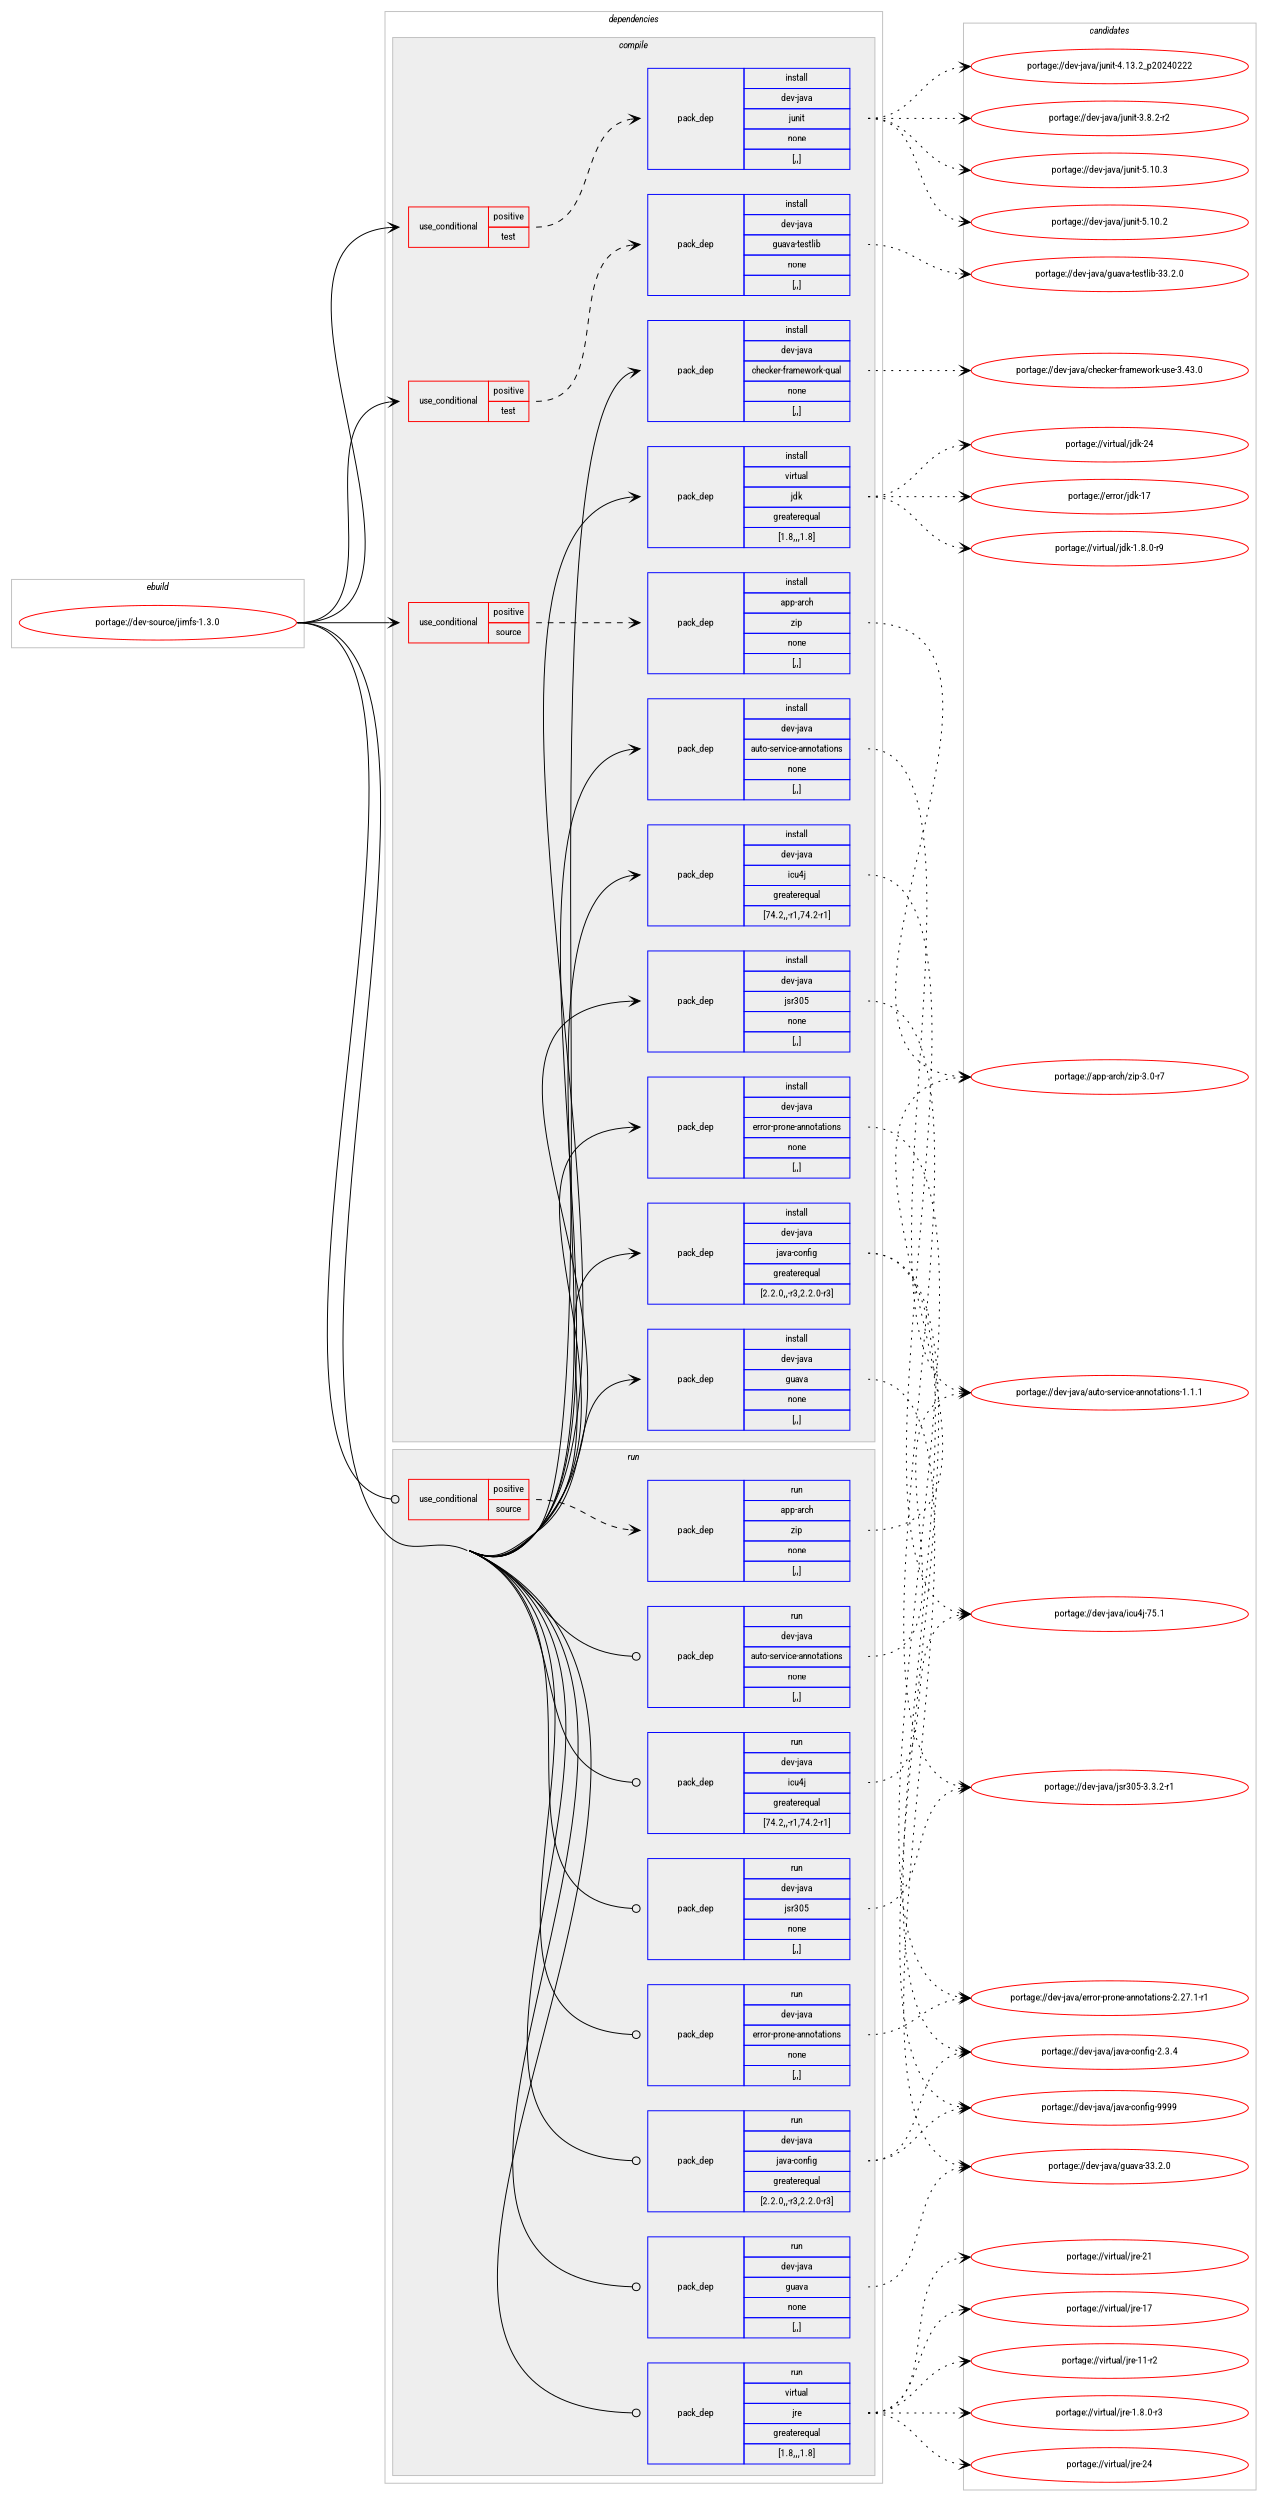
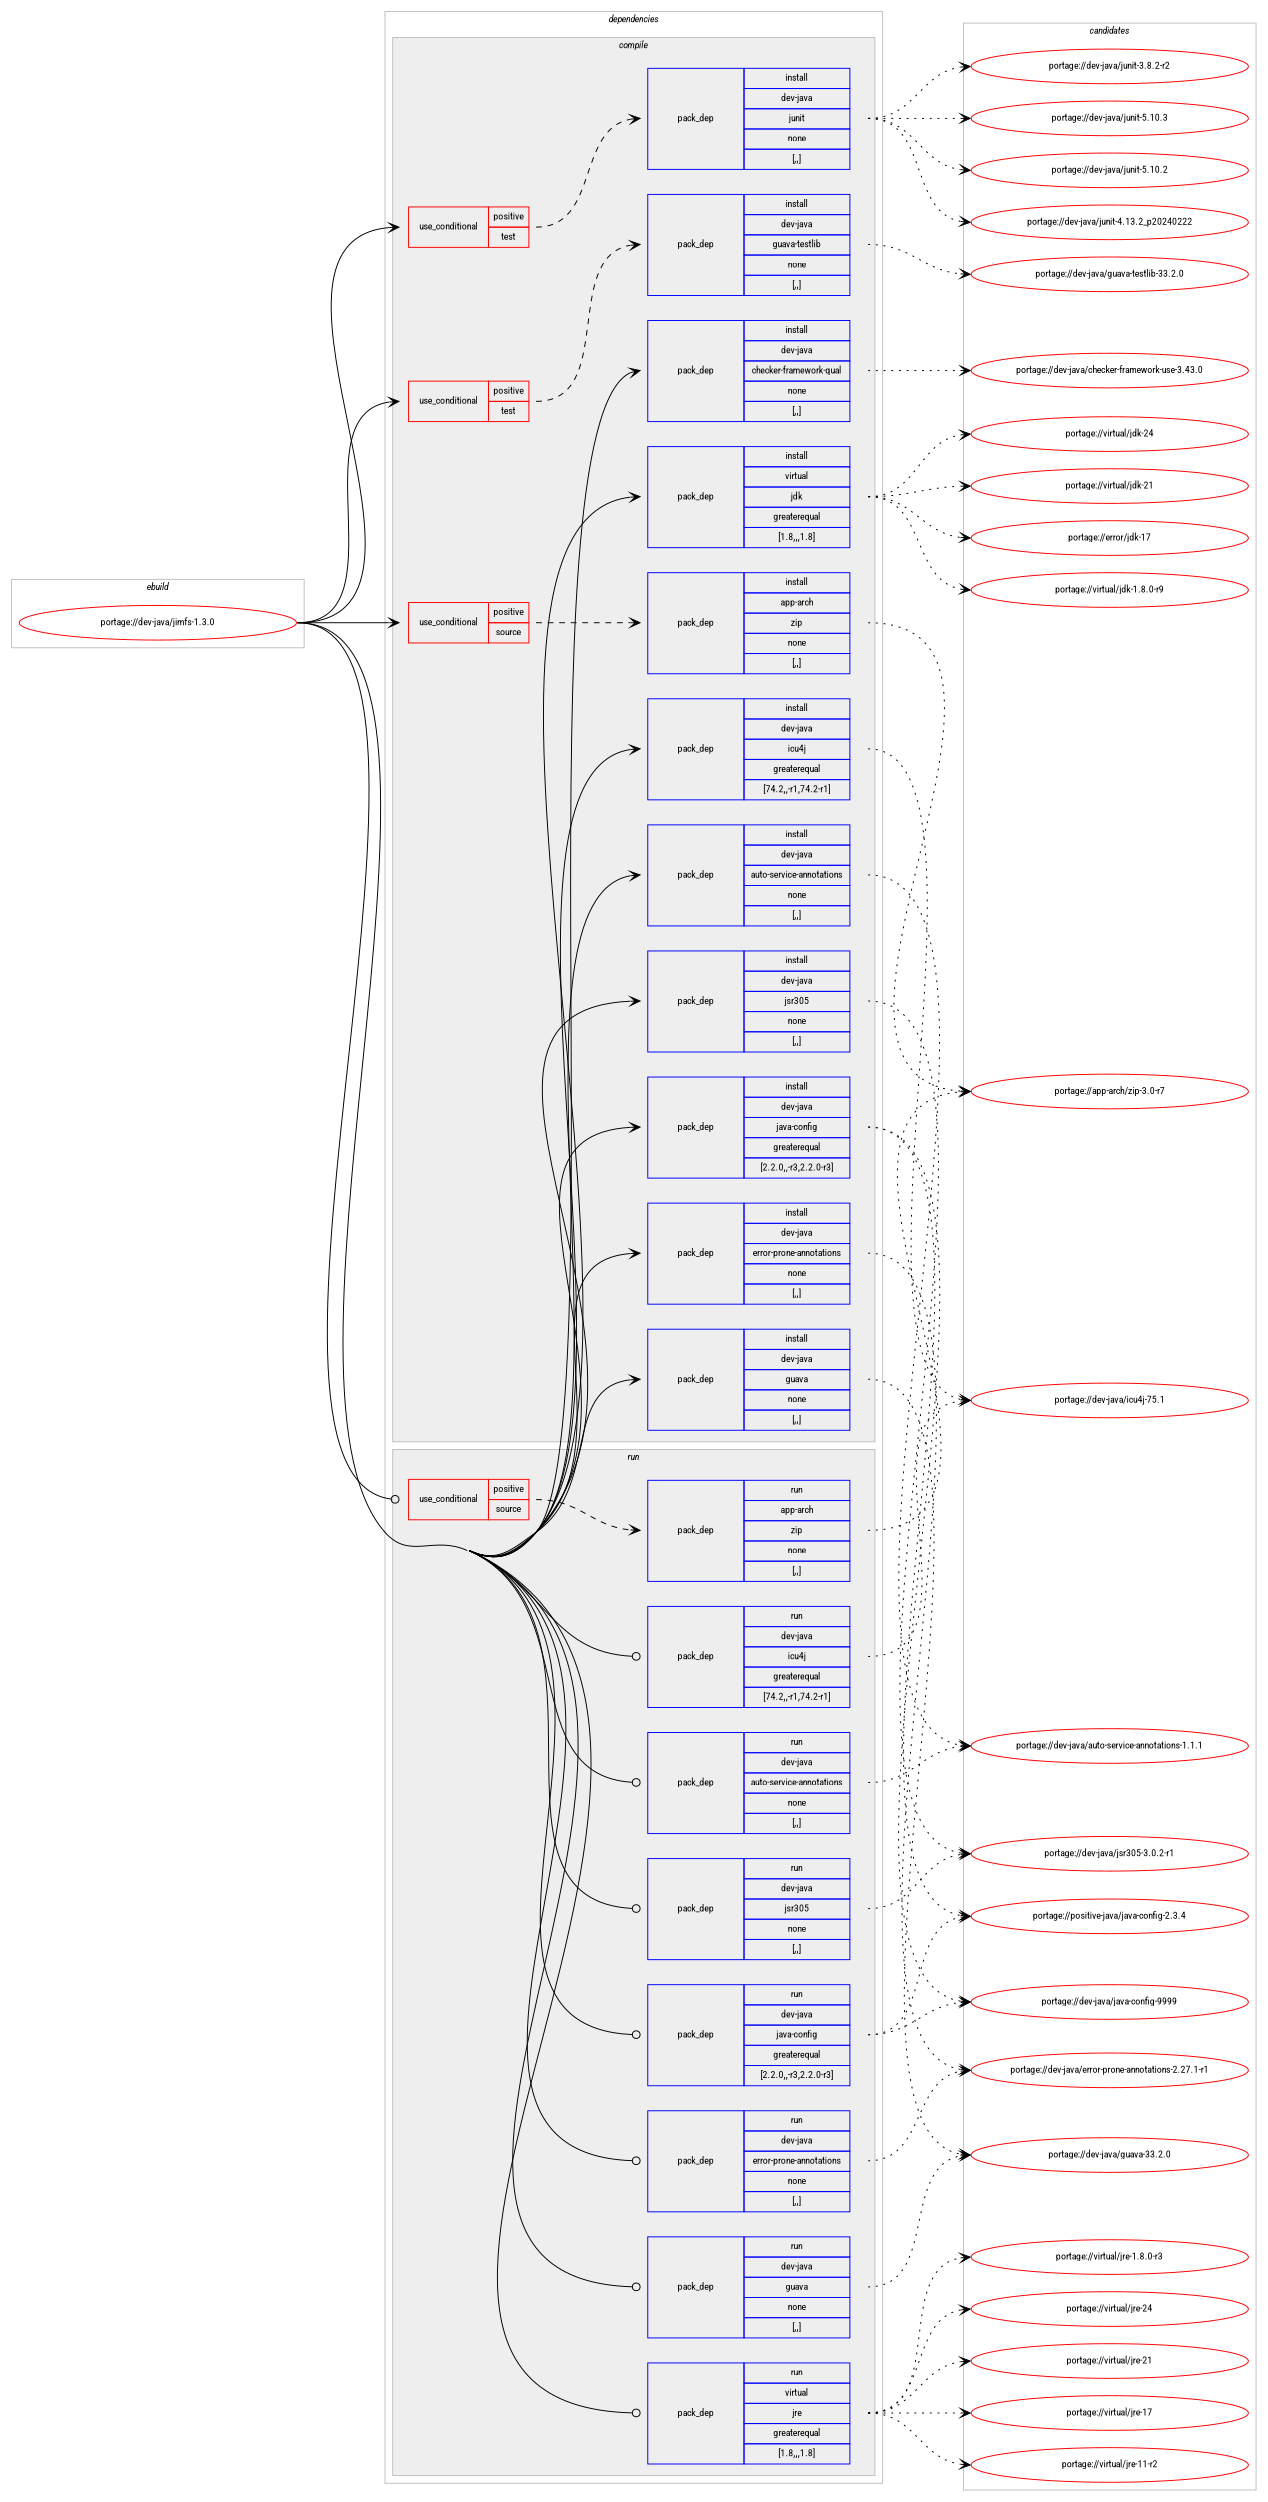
none -> (1110, 486)
(158, 623) -> (158, 623)
(1110, 1787) -> (1110, 1854)
(1110, 2052) -> (1110, 1916)
